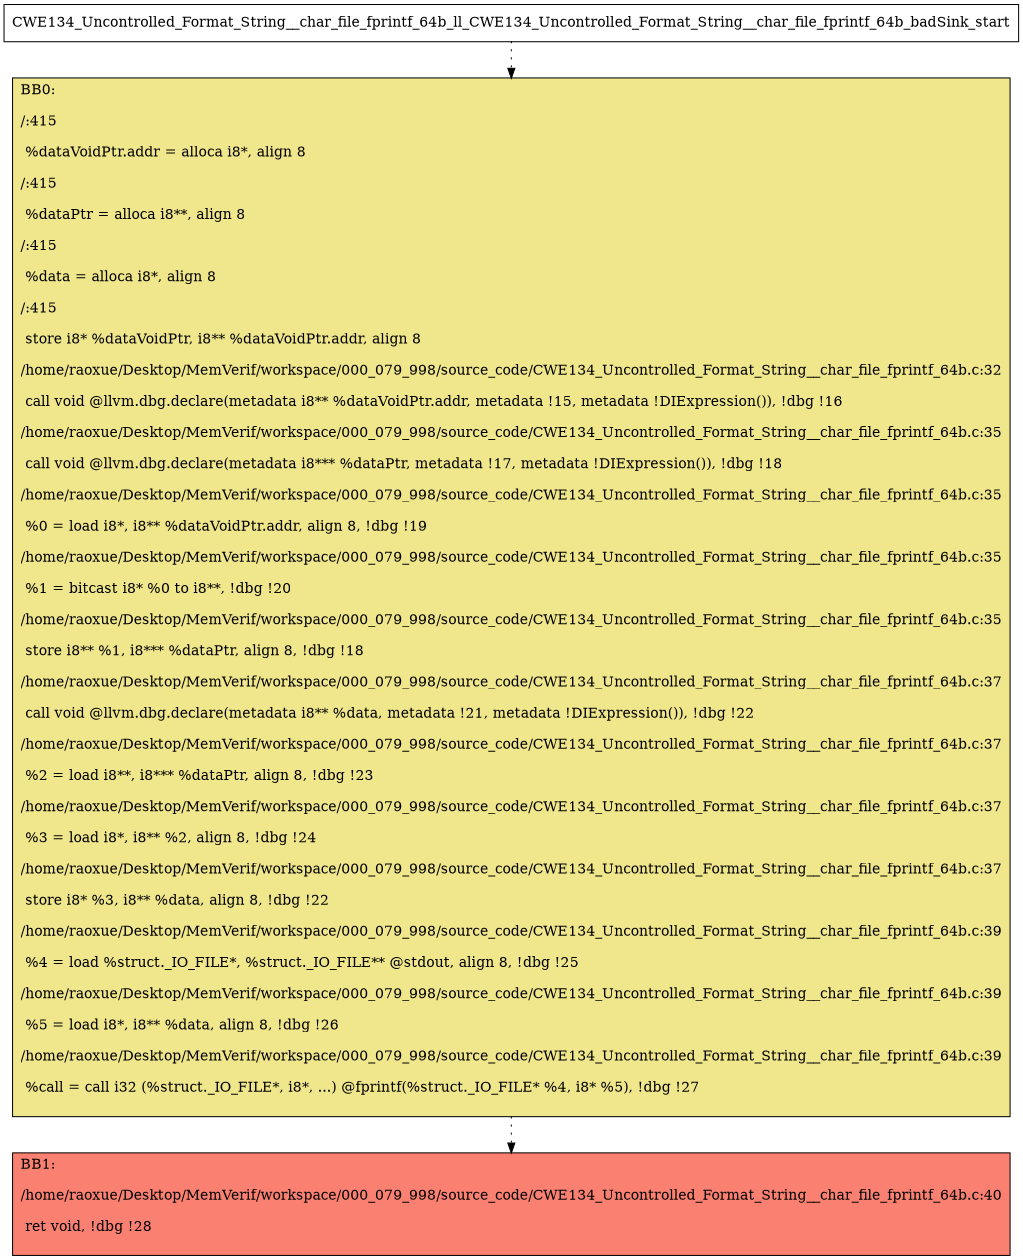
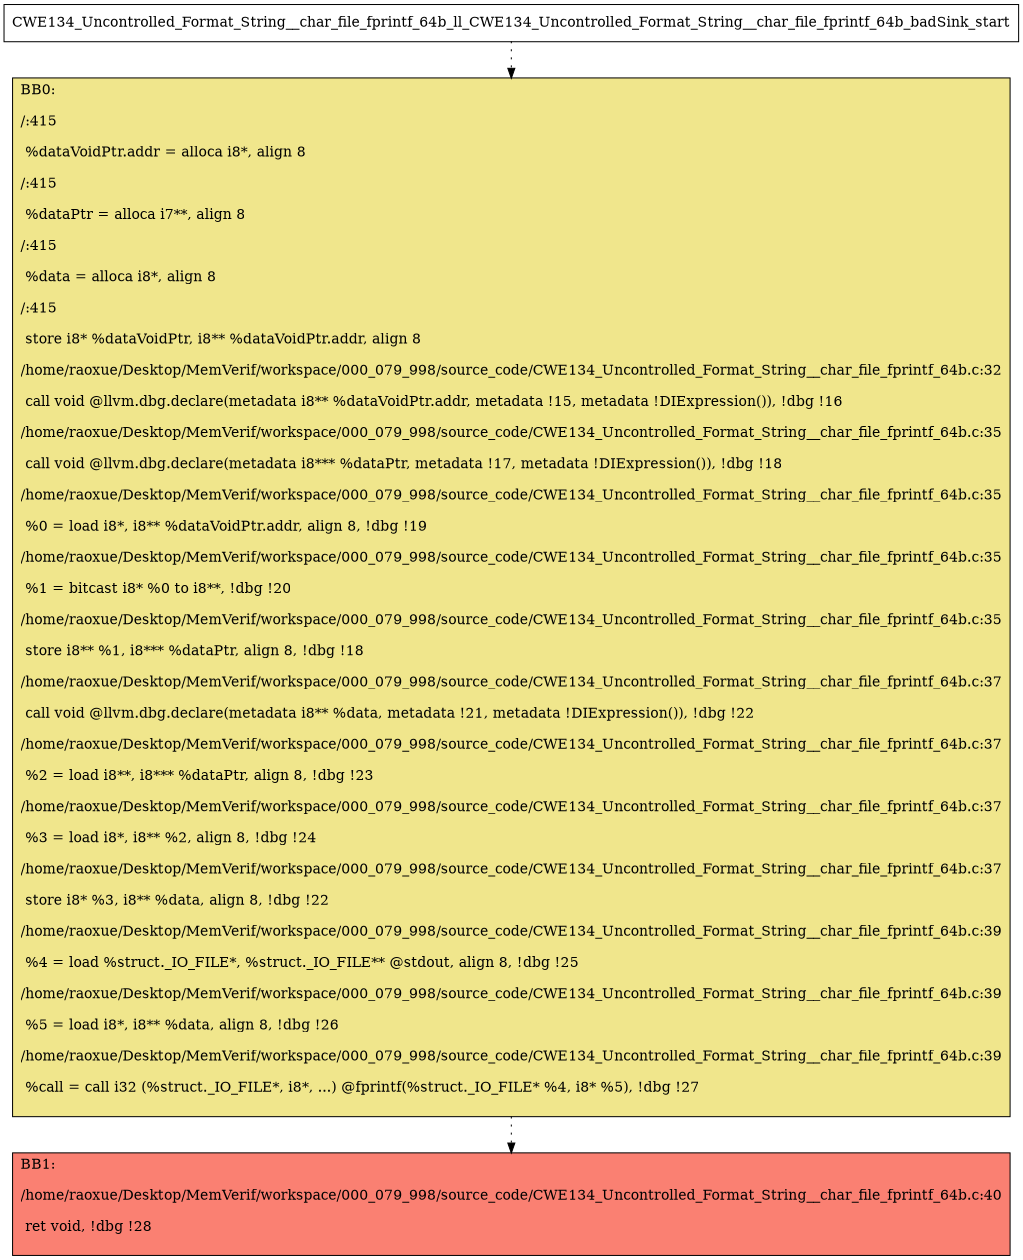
(133, 215) -> (133, 215)
